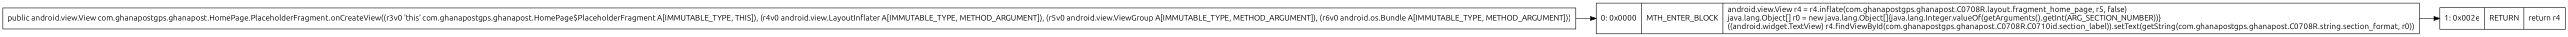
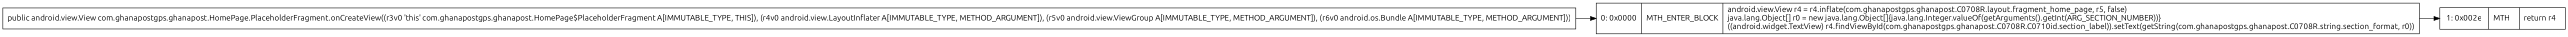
(2504, 18) -> (2502, 18)
